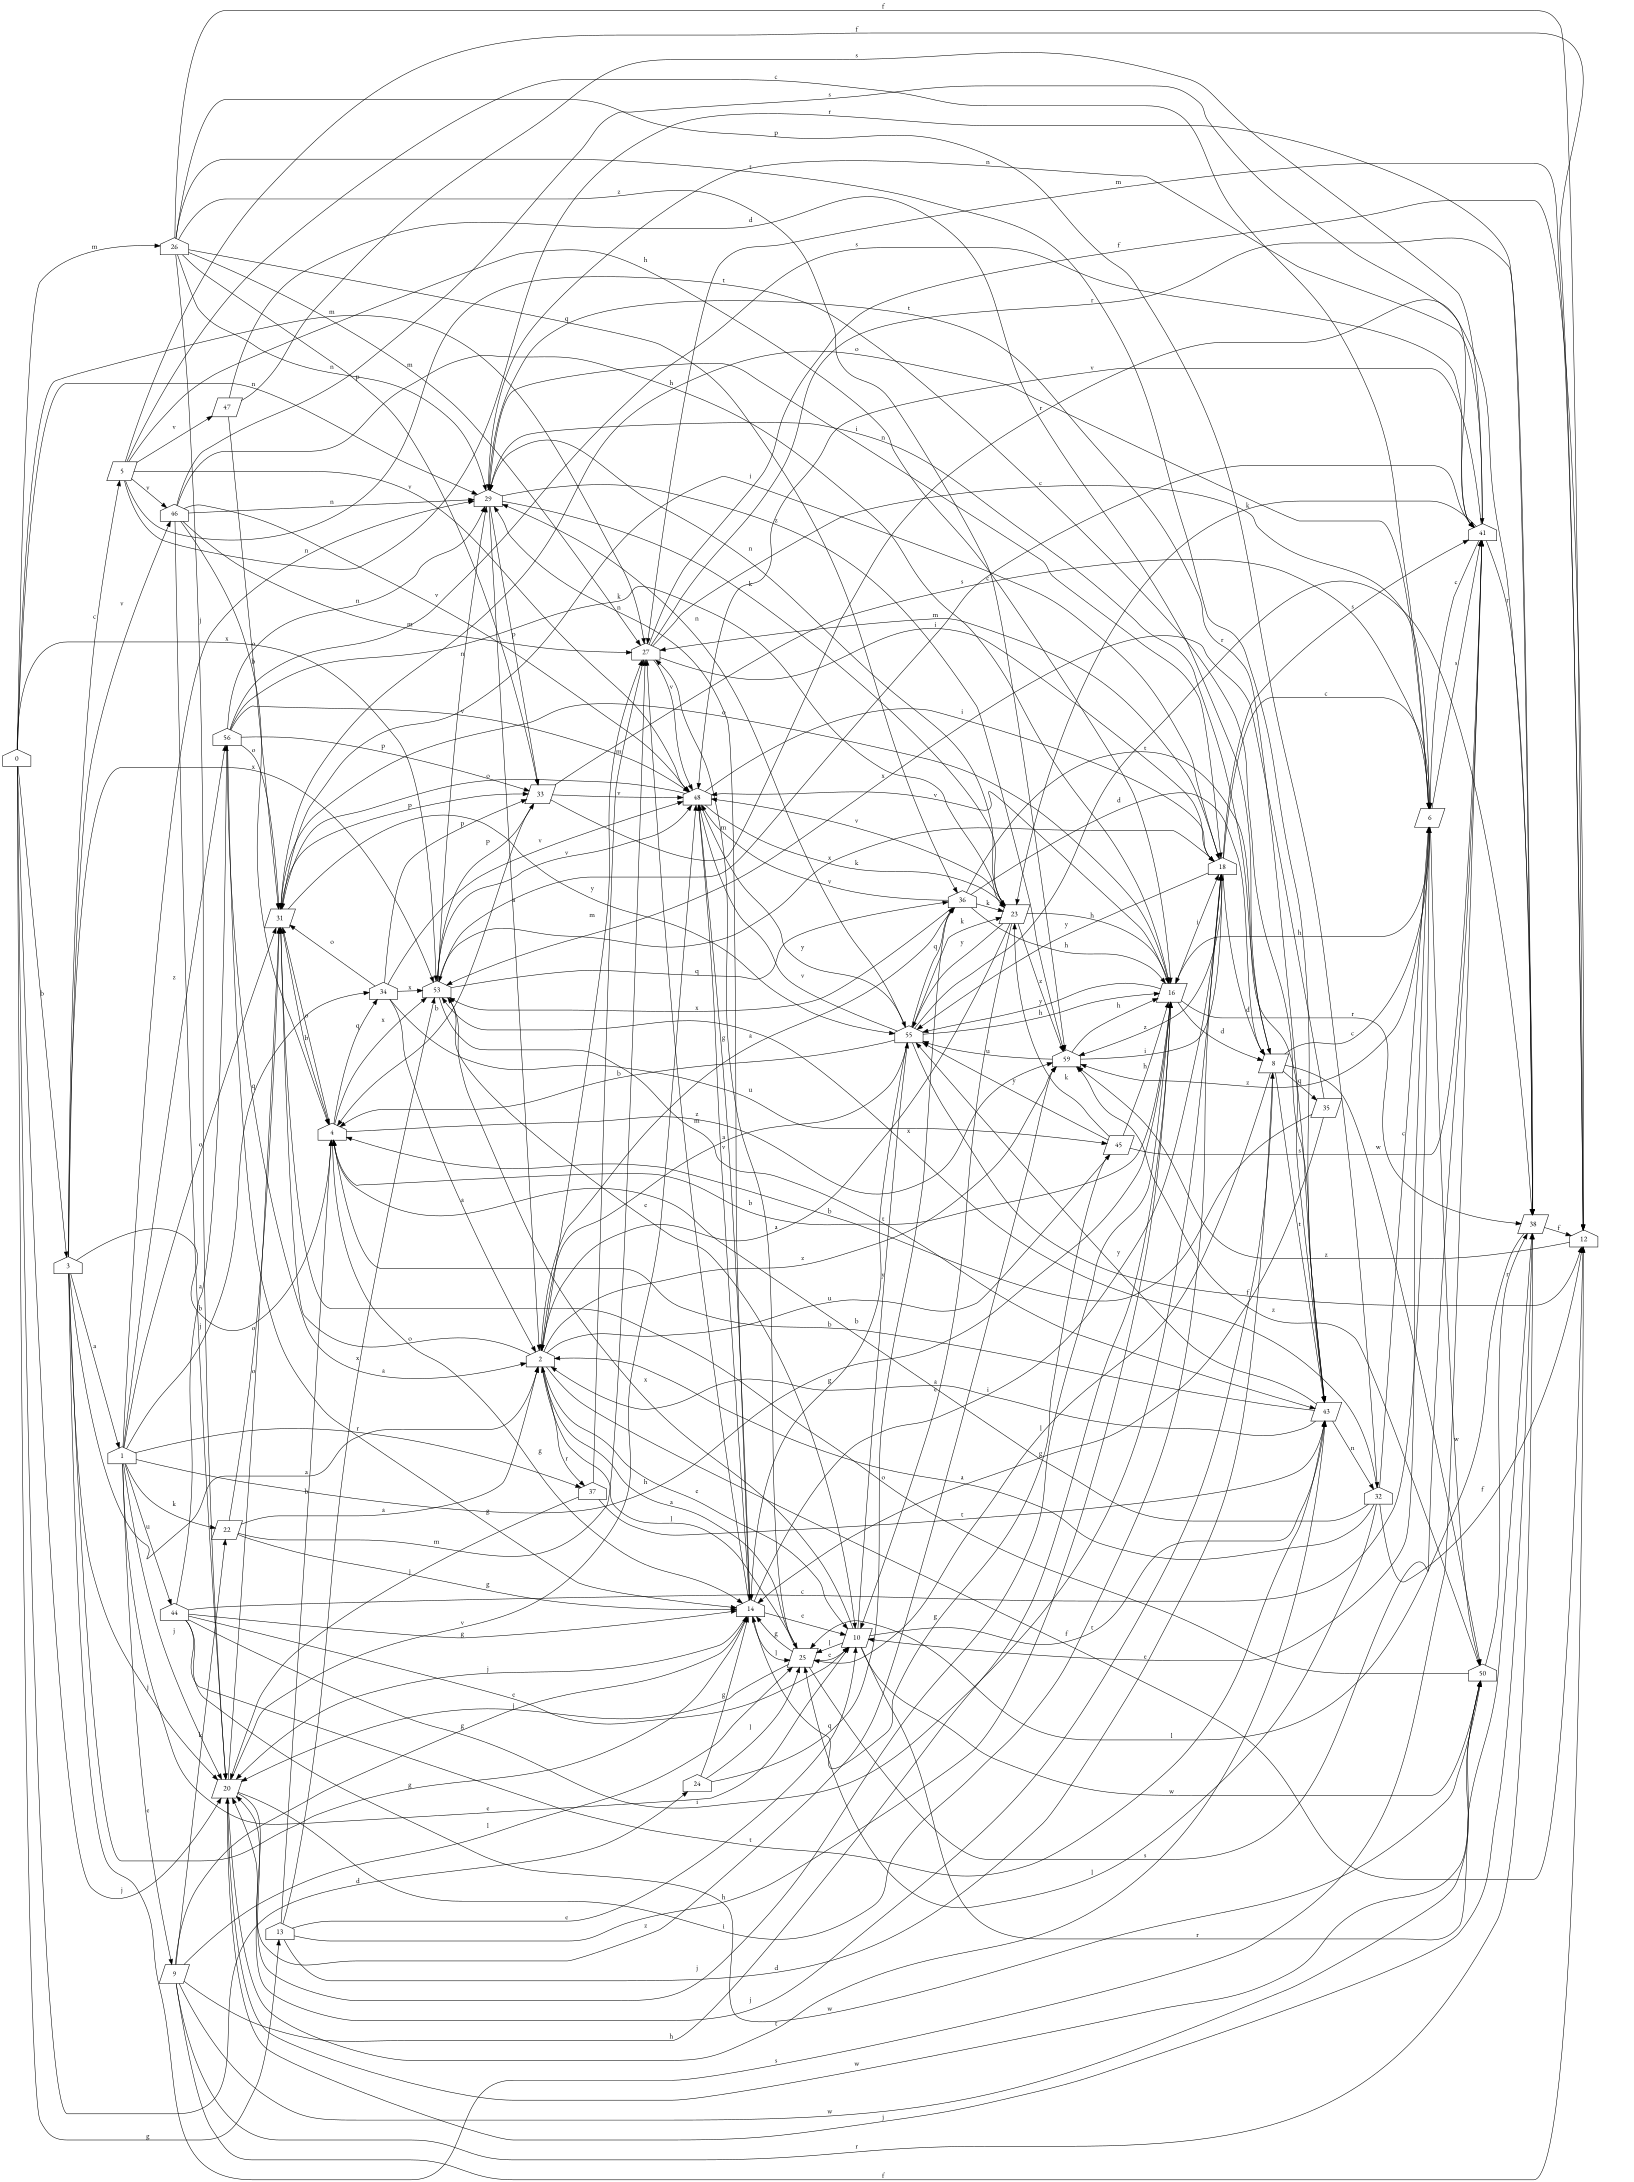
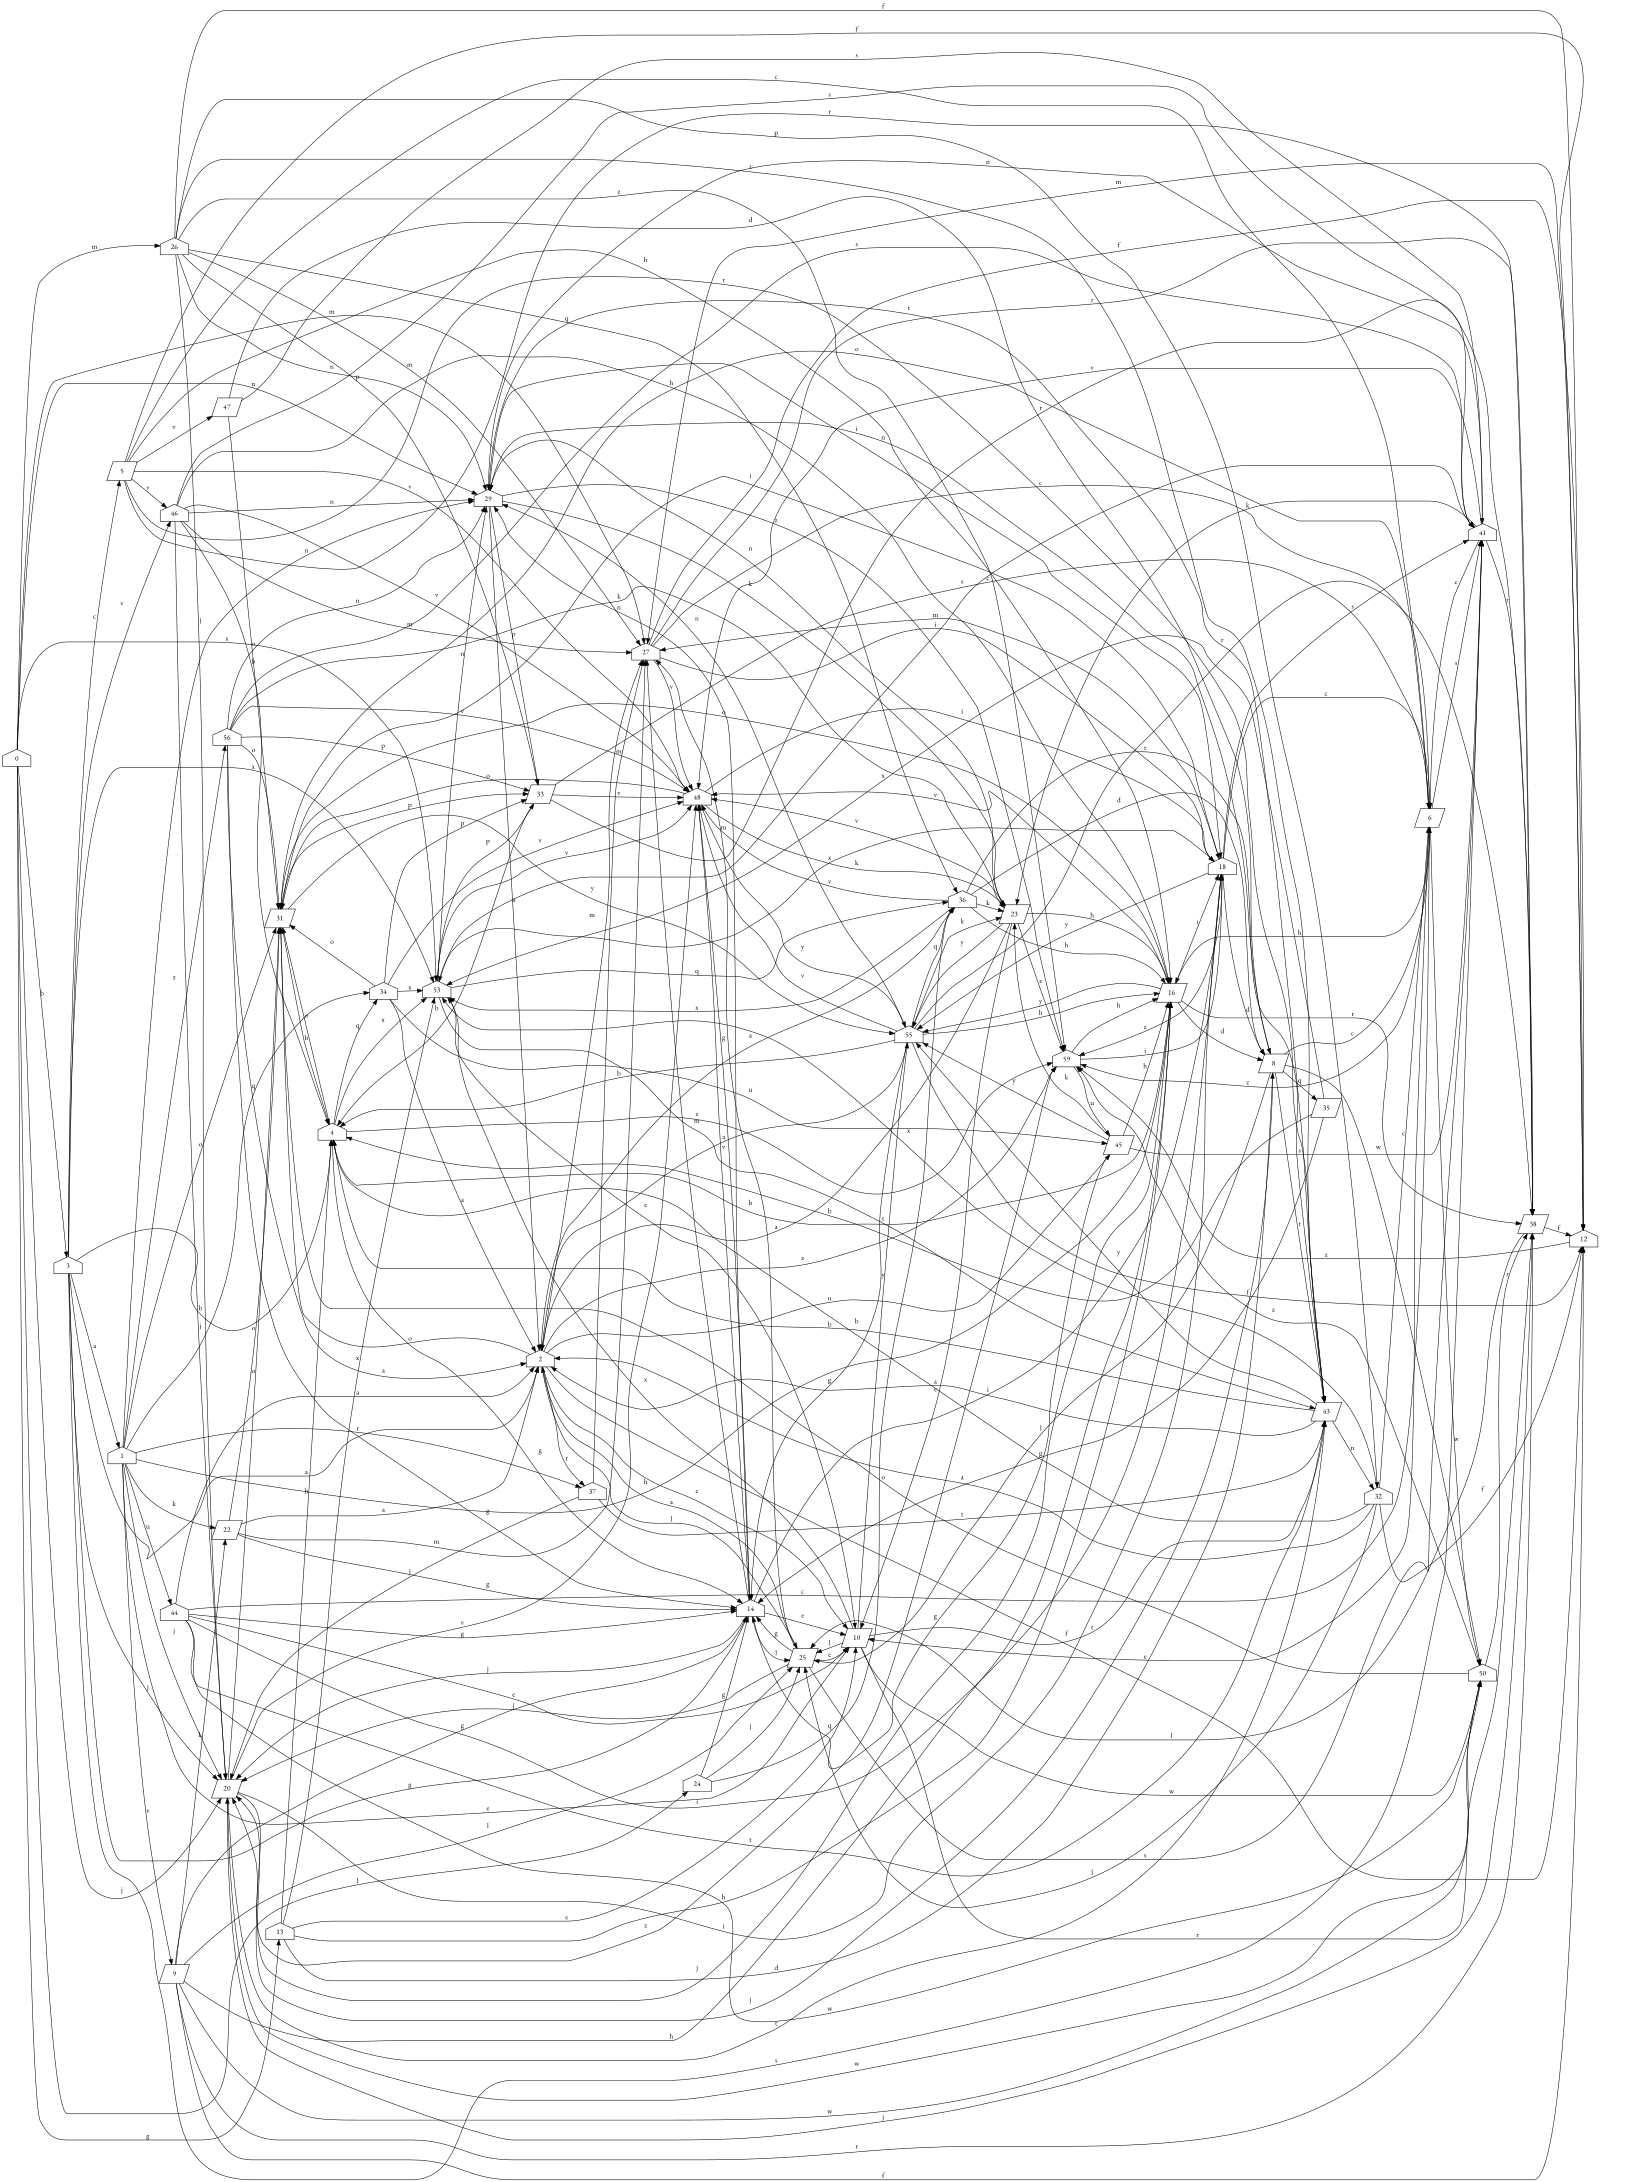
(990, 1055) -> (1088, 1100)
(214, 1179) -> (291, 1400)
(358, 1881) -> (358, 1881)
